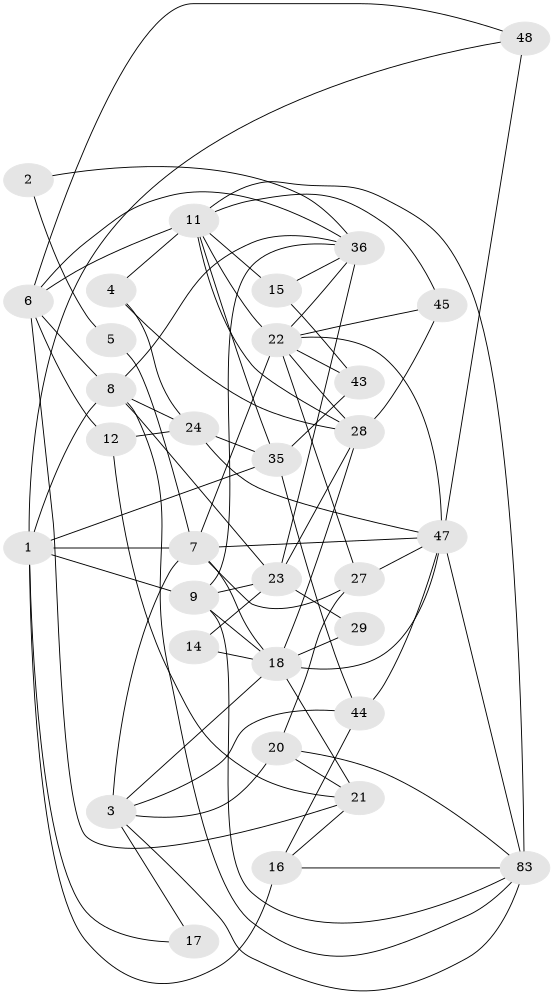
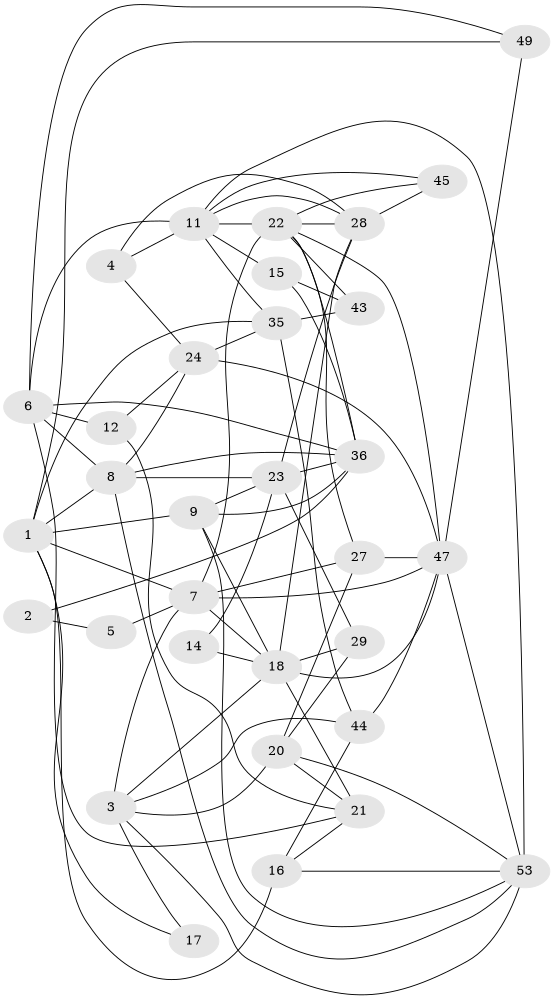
(525, 39) -> (525, 42)
none -> (318, 697)
(525, 868) -> (525, 871)
